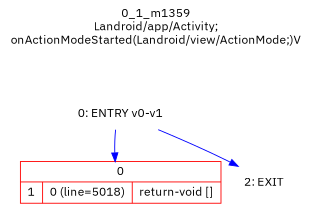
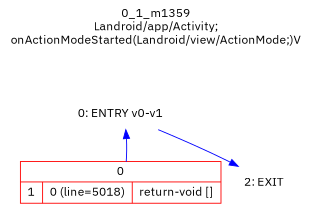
(115, 141) -> (127, 150)
